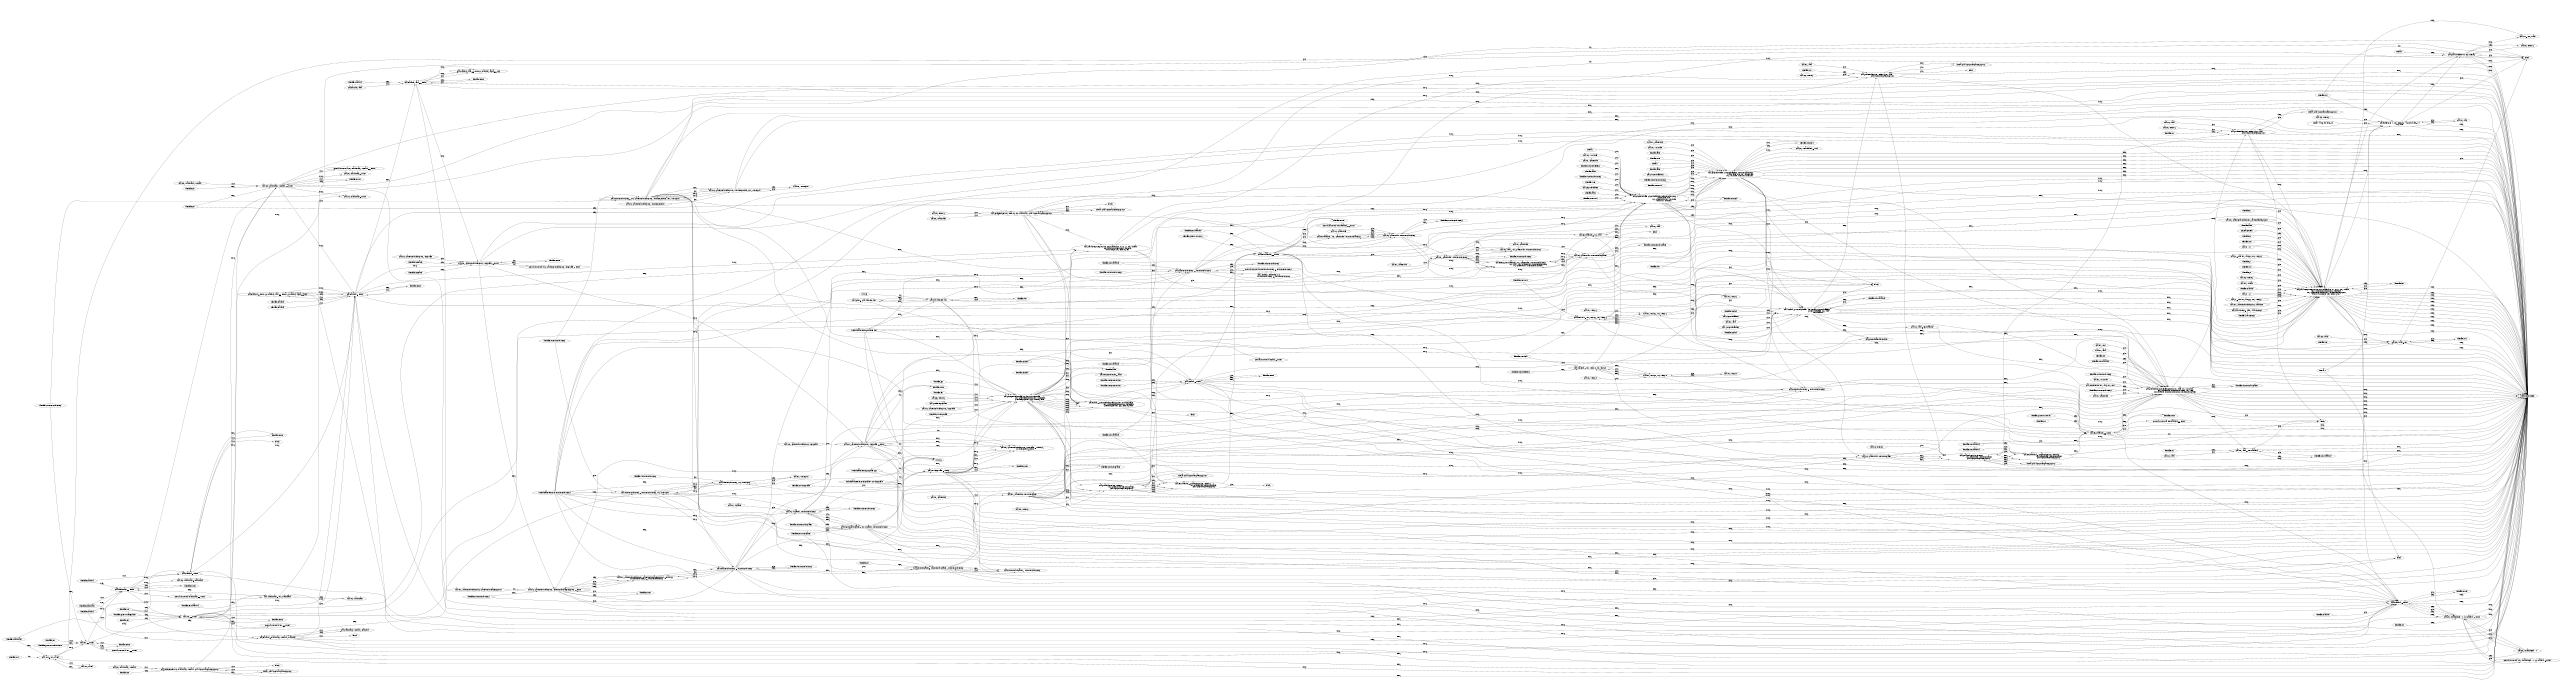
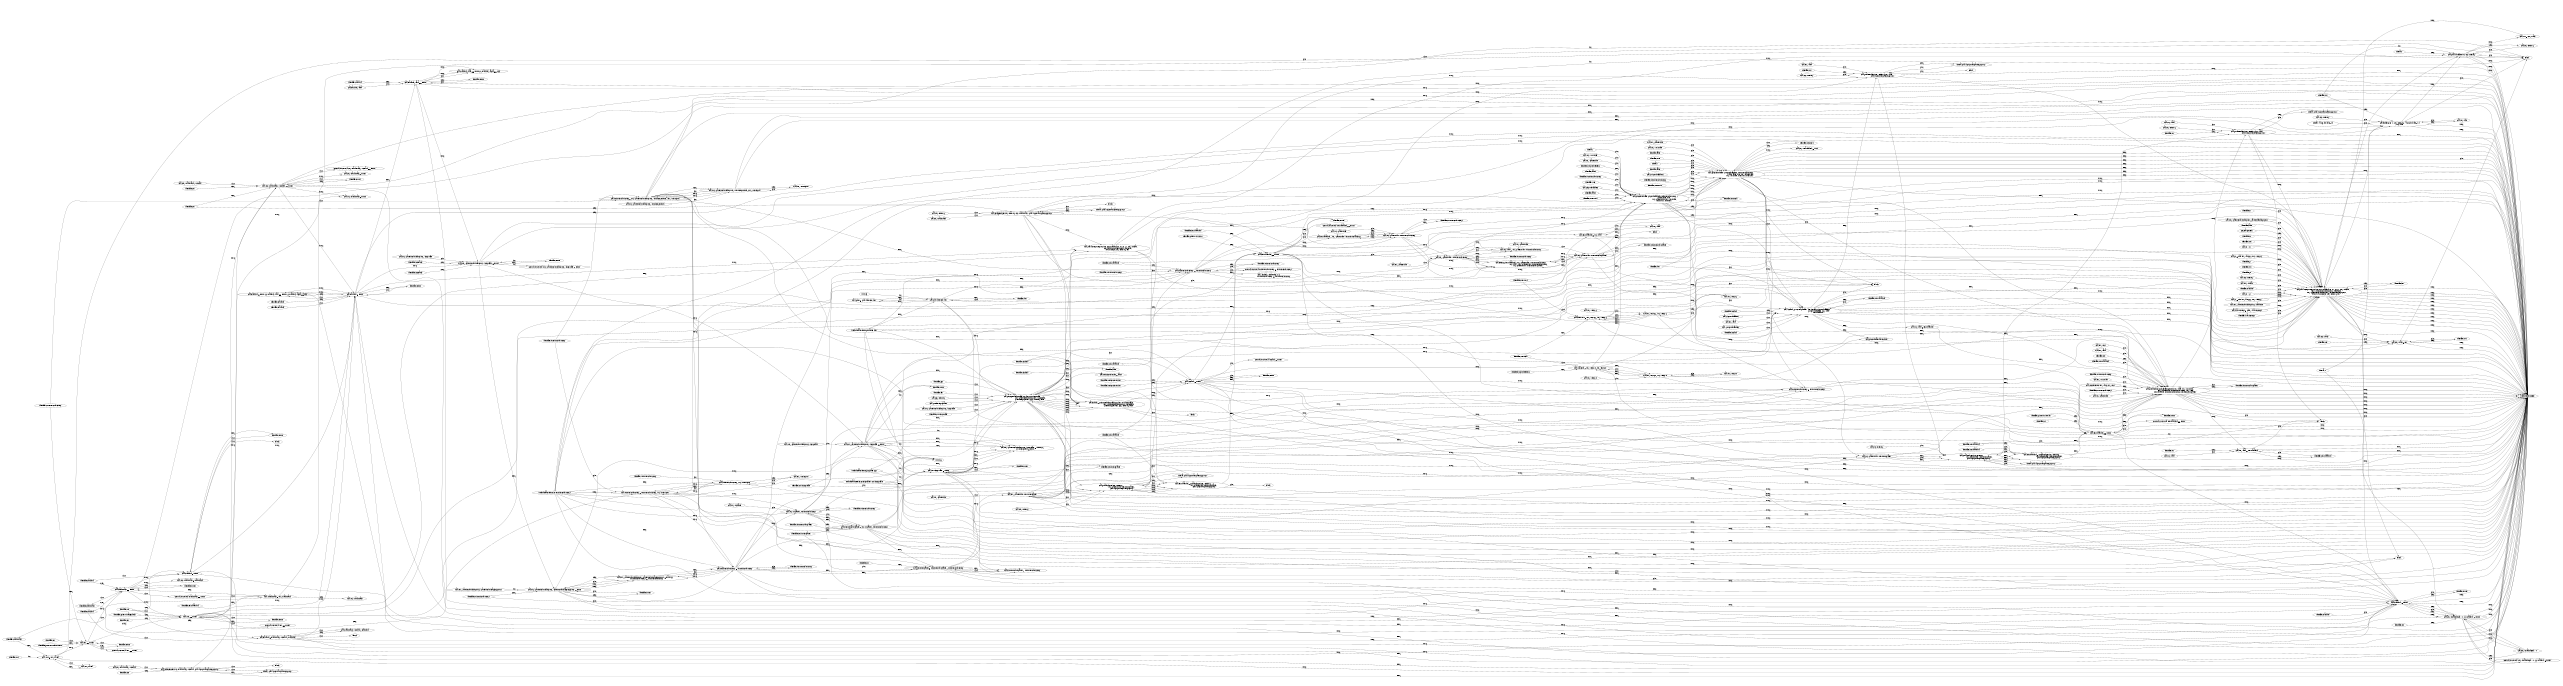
(1054, 339) -> (1225, 371)
(319, 602) -> (235, 597)
